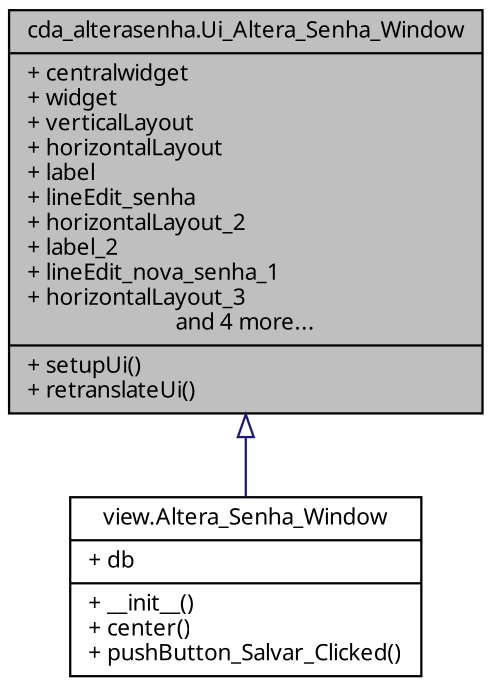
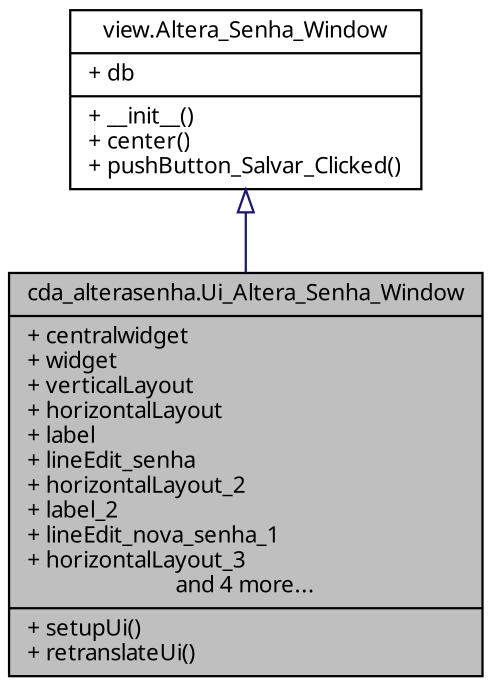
(246, 467) -> (246, 243)
